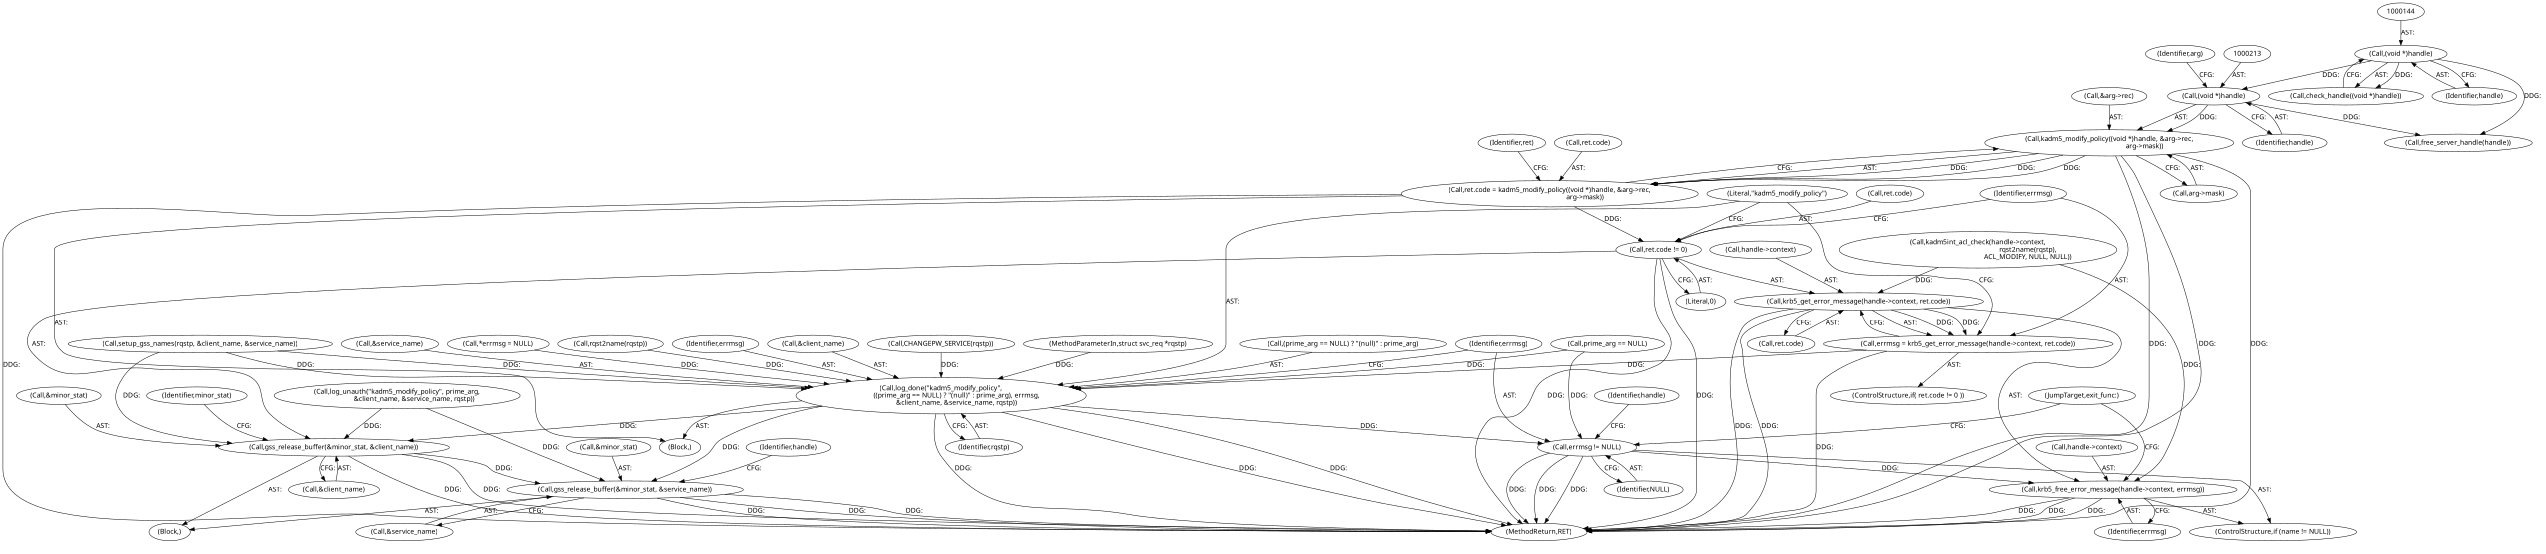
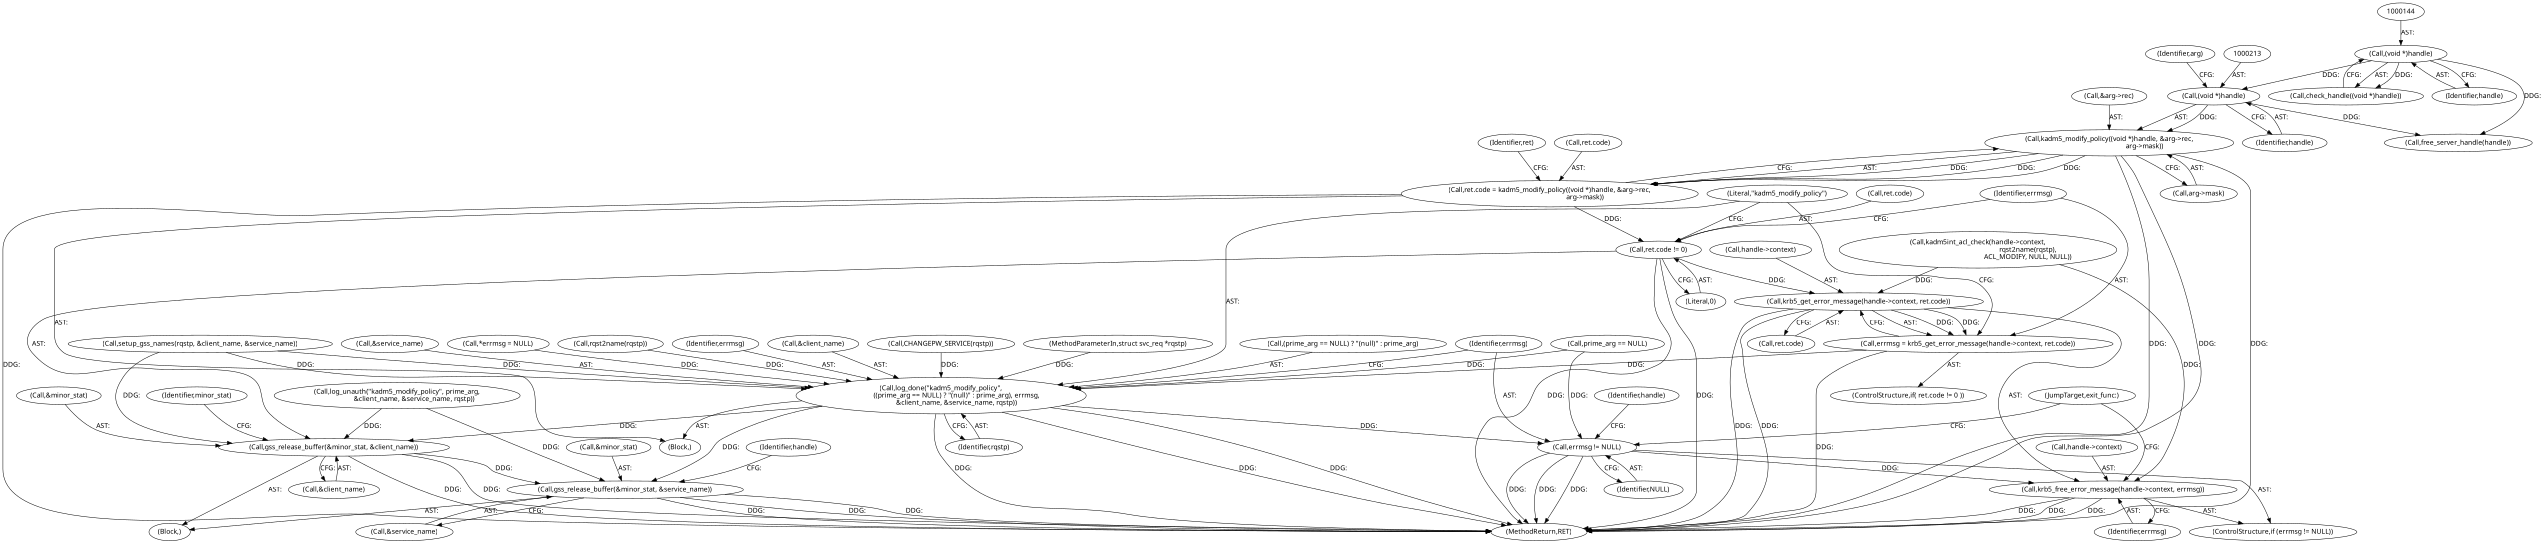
(1778, 280) -> (1778, 280)
(2273, 532) -> (2273, 532)
